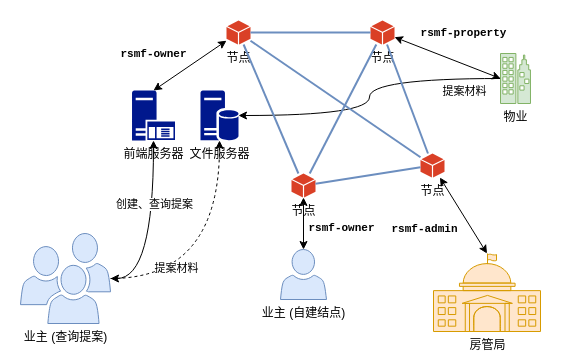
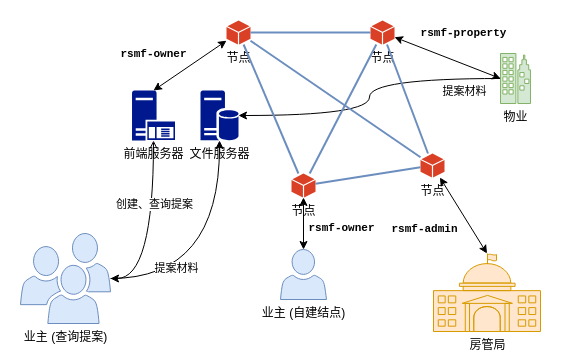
(153, 148) -> (153, 146)
(208, 217) -> (208, 217)
